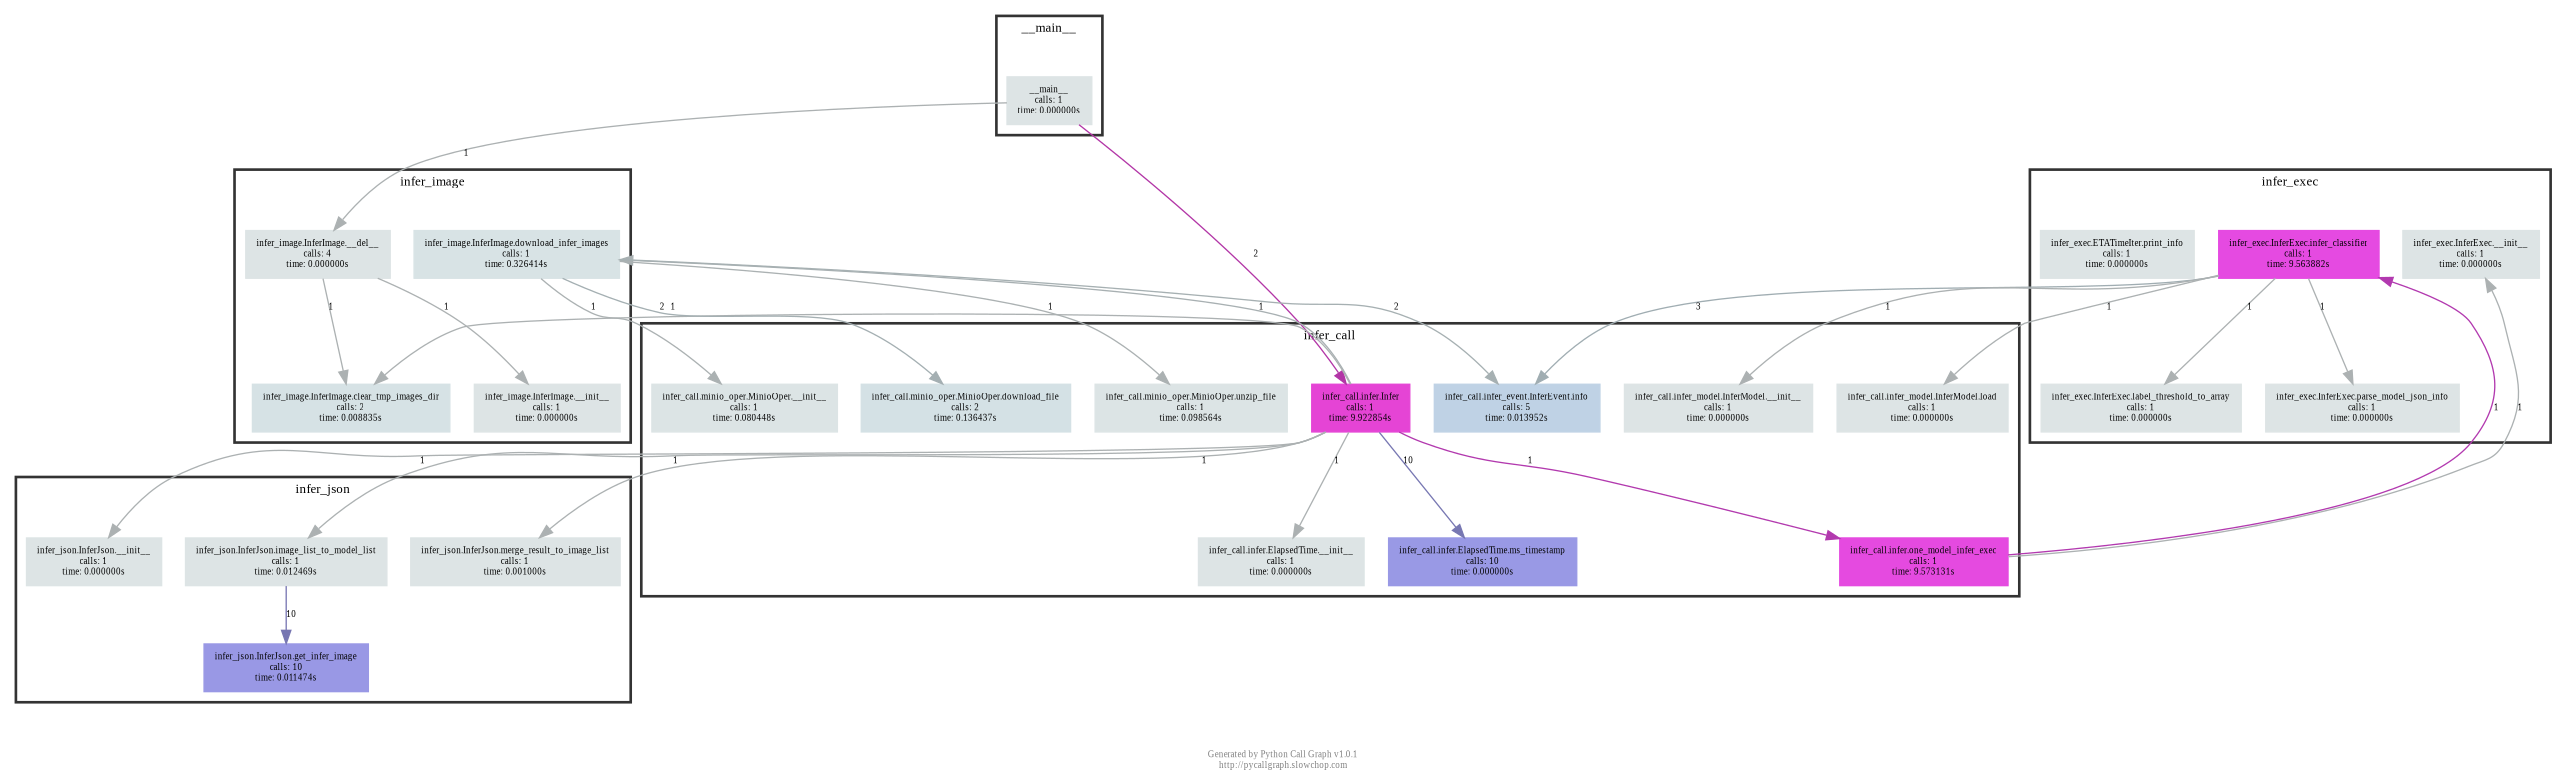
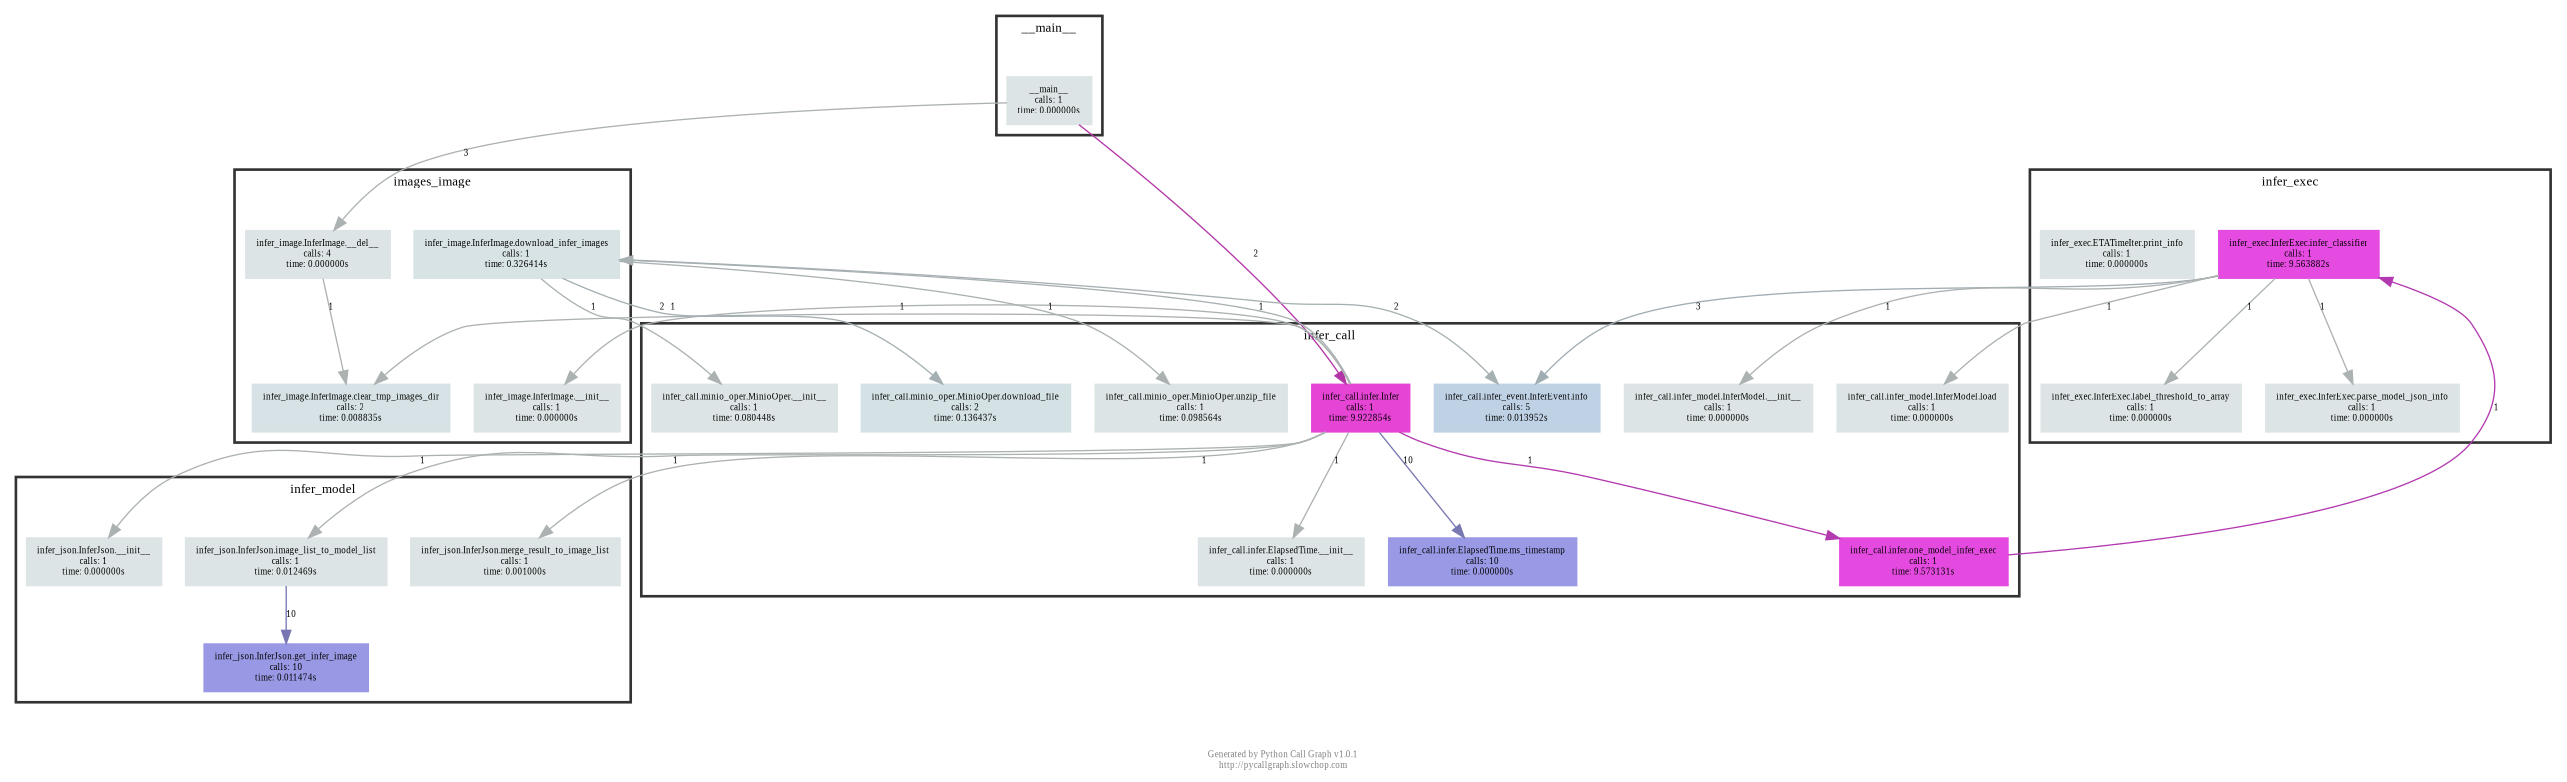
(466, 154) -> (466, 154)
(433, 182) -> (433, 182)
(2471, 254) -> none
(454, 318) -> (968, 305)
(323, 490) -> (323, 490)
